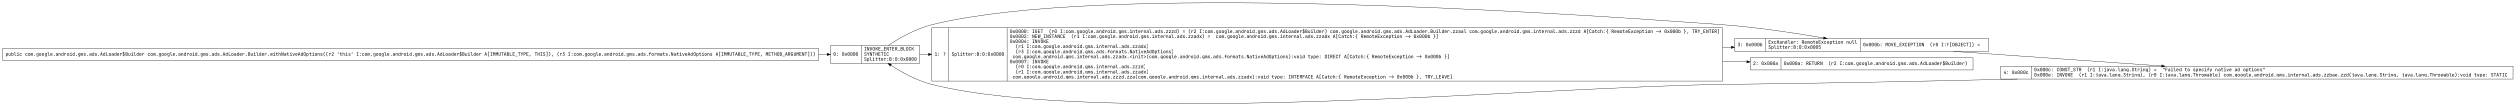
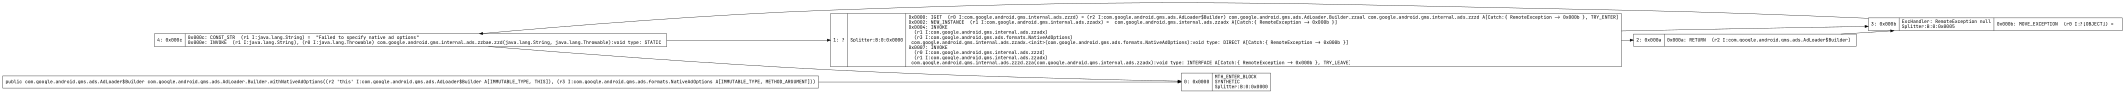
(1354, 5) -> (1866, 33)
(889, 49) -> (1236, 77)
(924, 54) -> (747, 40)
